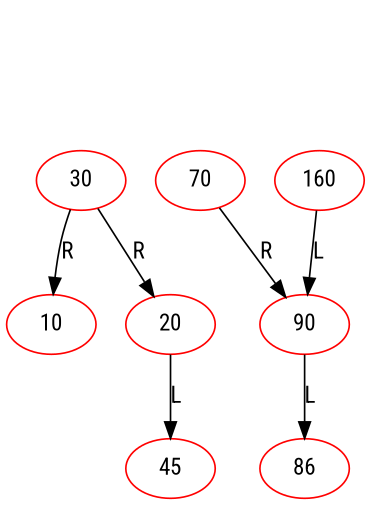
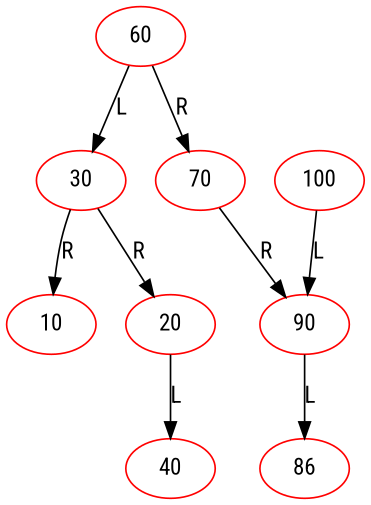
none -> (141, 36)
(320, 180) -> (320, 180)
(171, 469) -> (171, 469)
